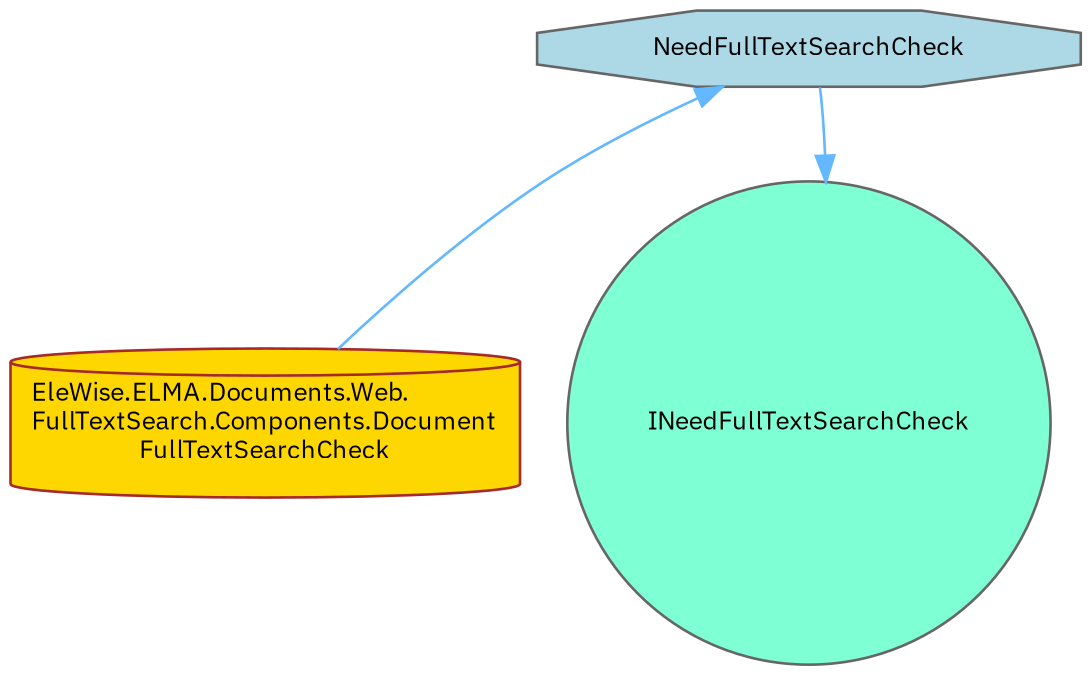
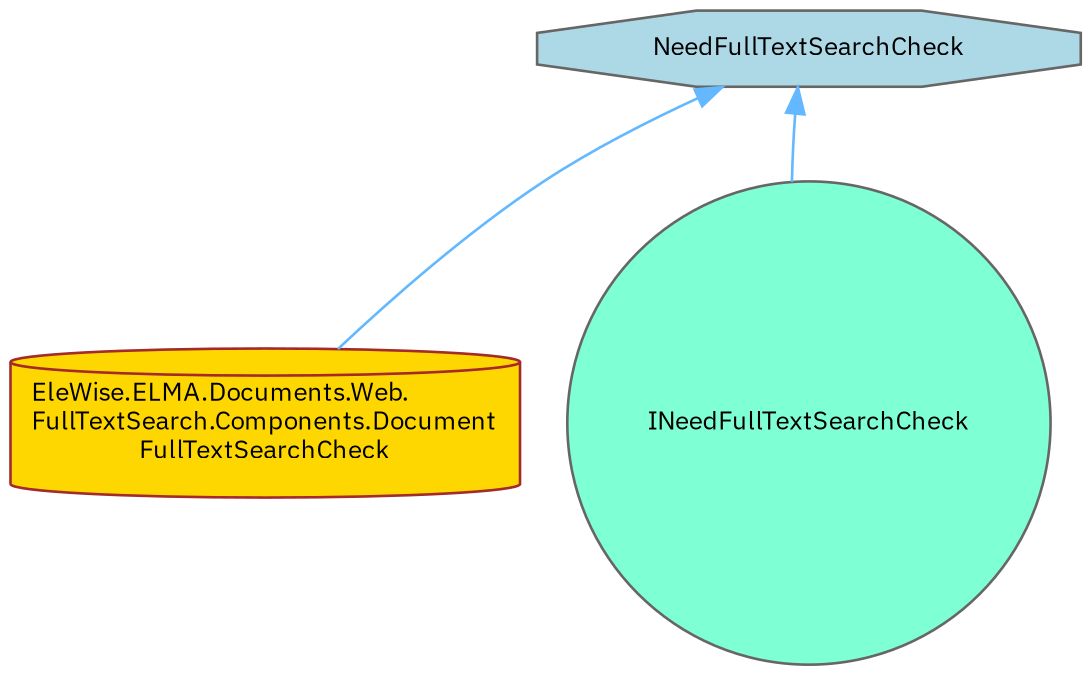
(823, 121) -> (793, 148)
